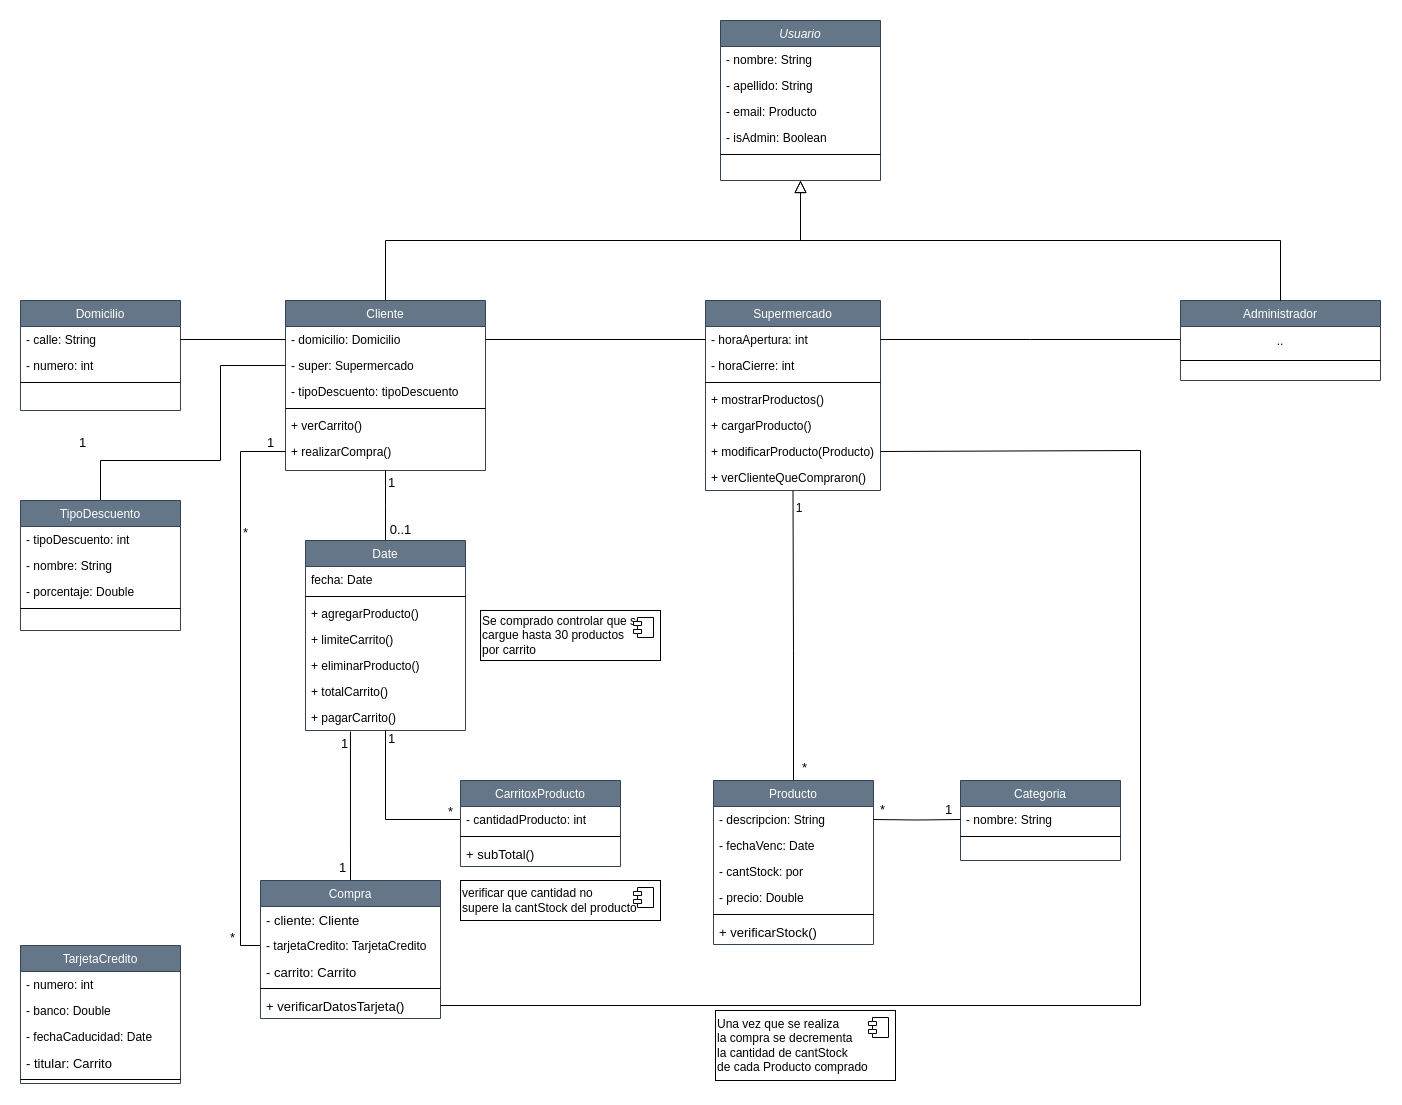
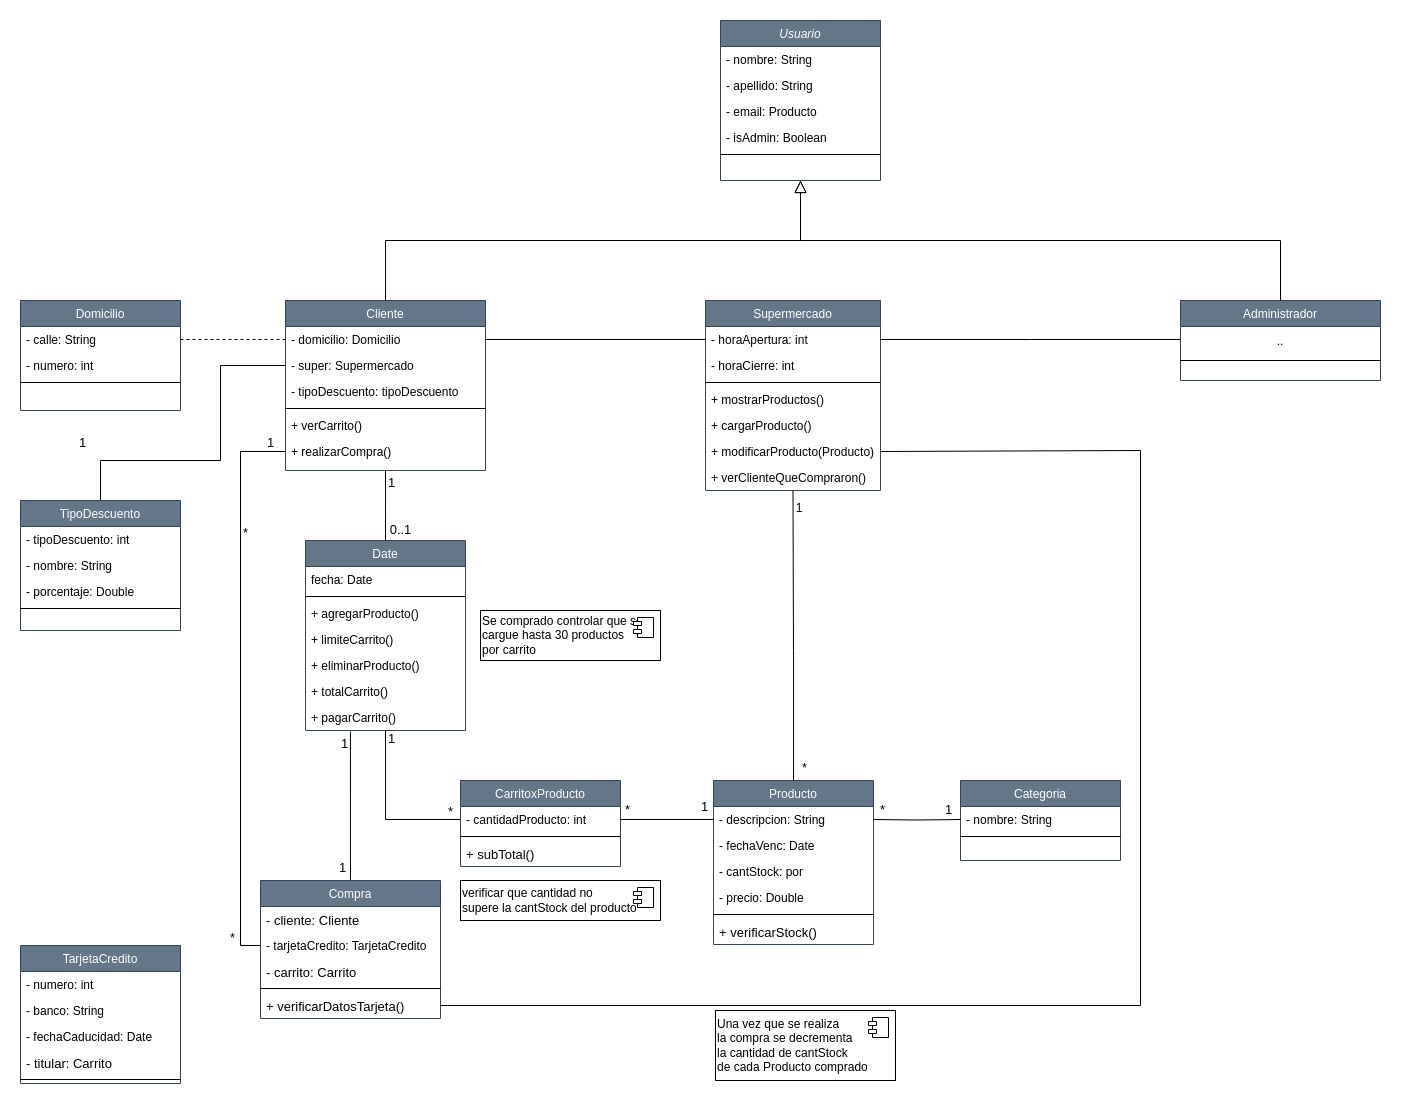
(232, 340) -> (232, 340)
none -> (667, 820)
(70, 1011) -> (70, 1011)
